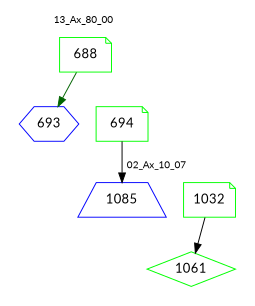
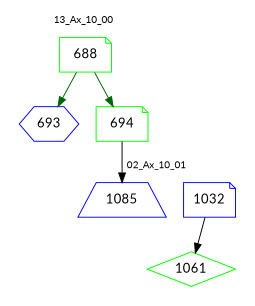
(84, 21) -> (84, 21)
none -> (102, 85)
(157, 166) -> (157, 166)
(210, 200) -> (210, 200)
